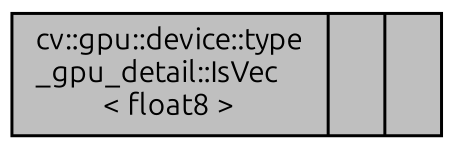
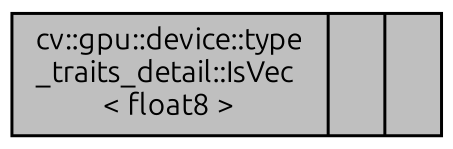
(158, 73) -> (166, 73)
